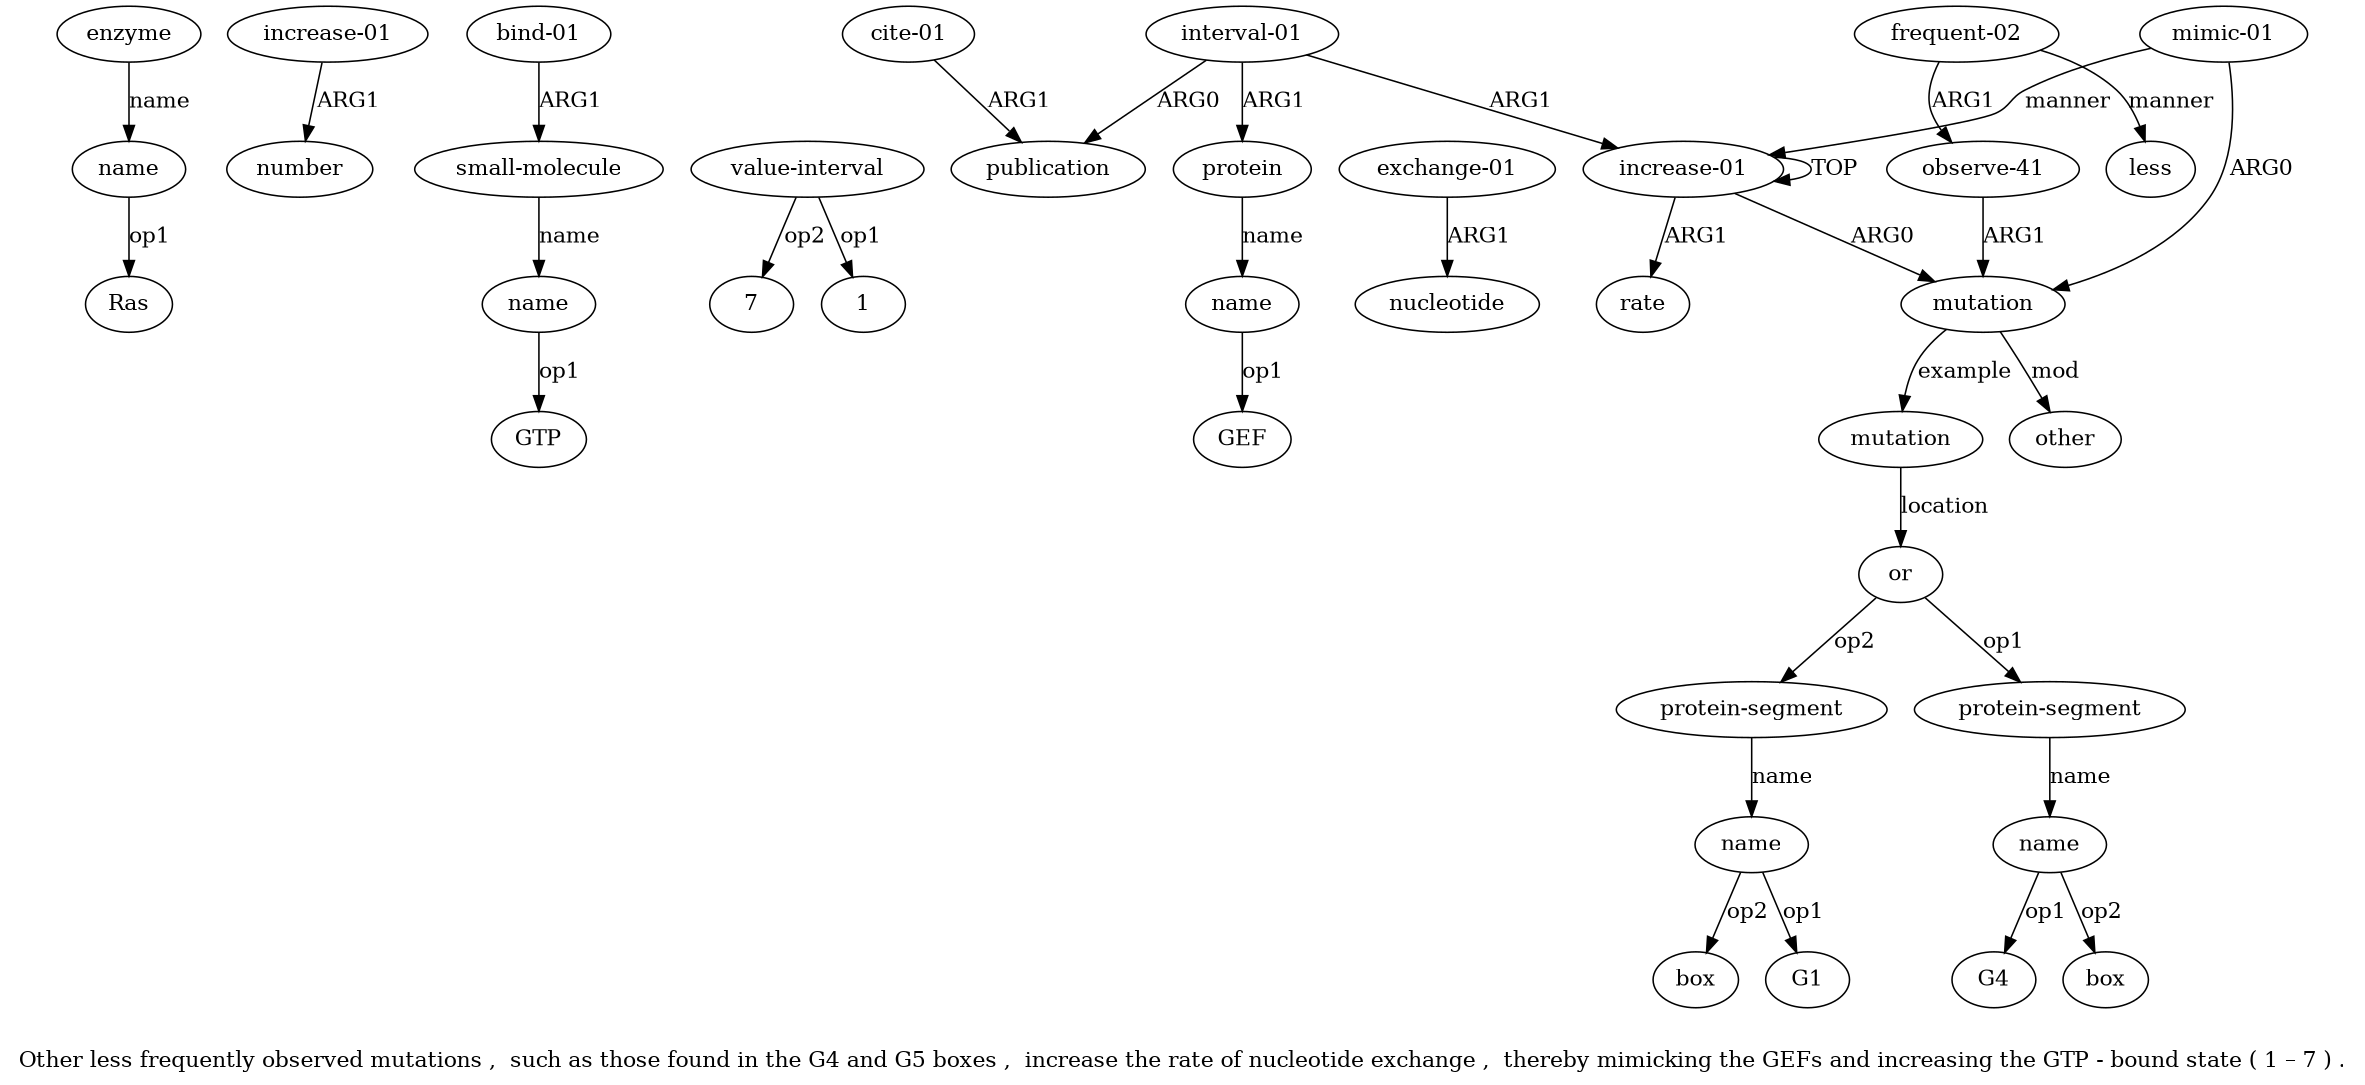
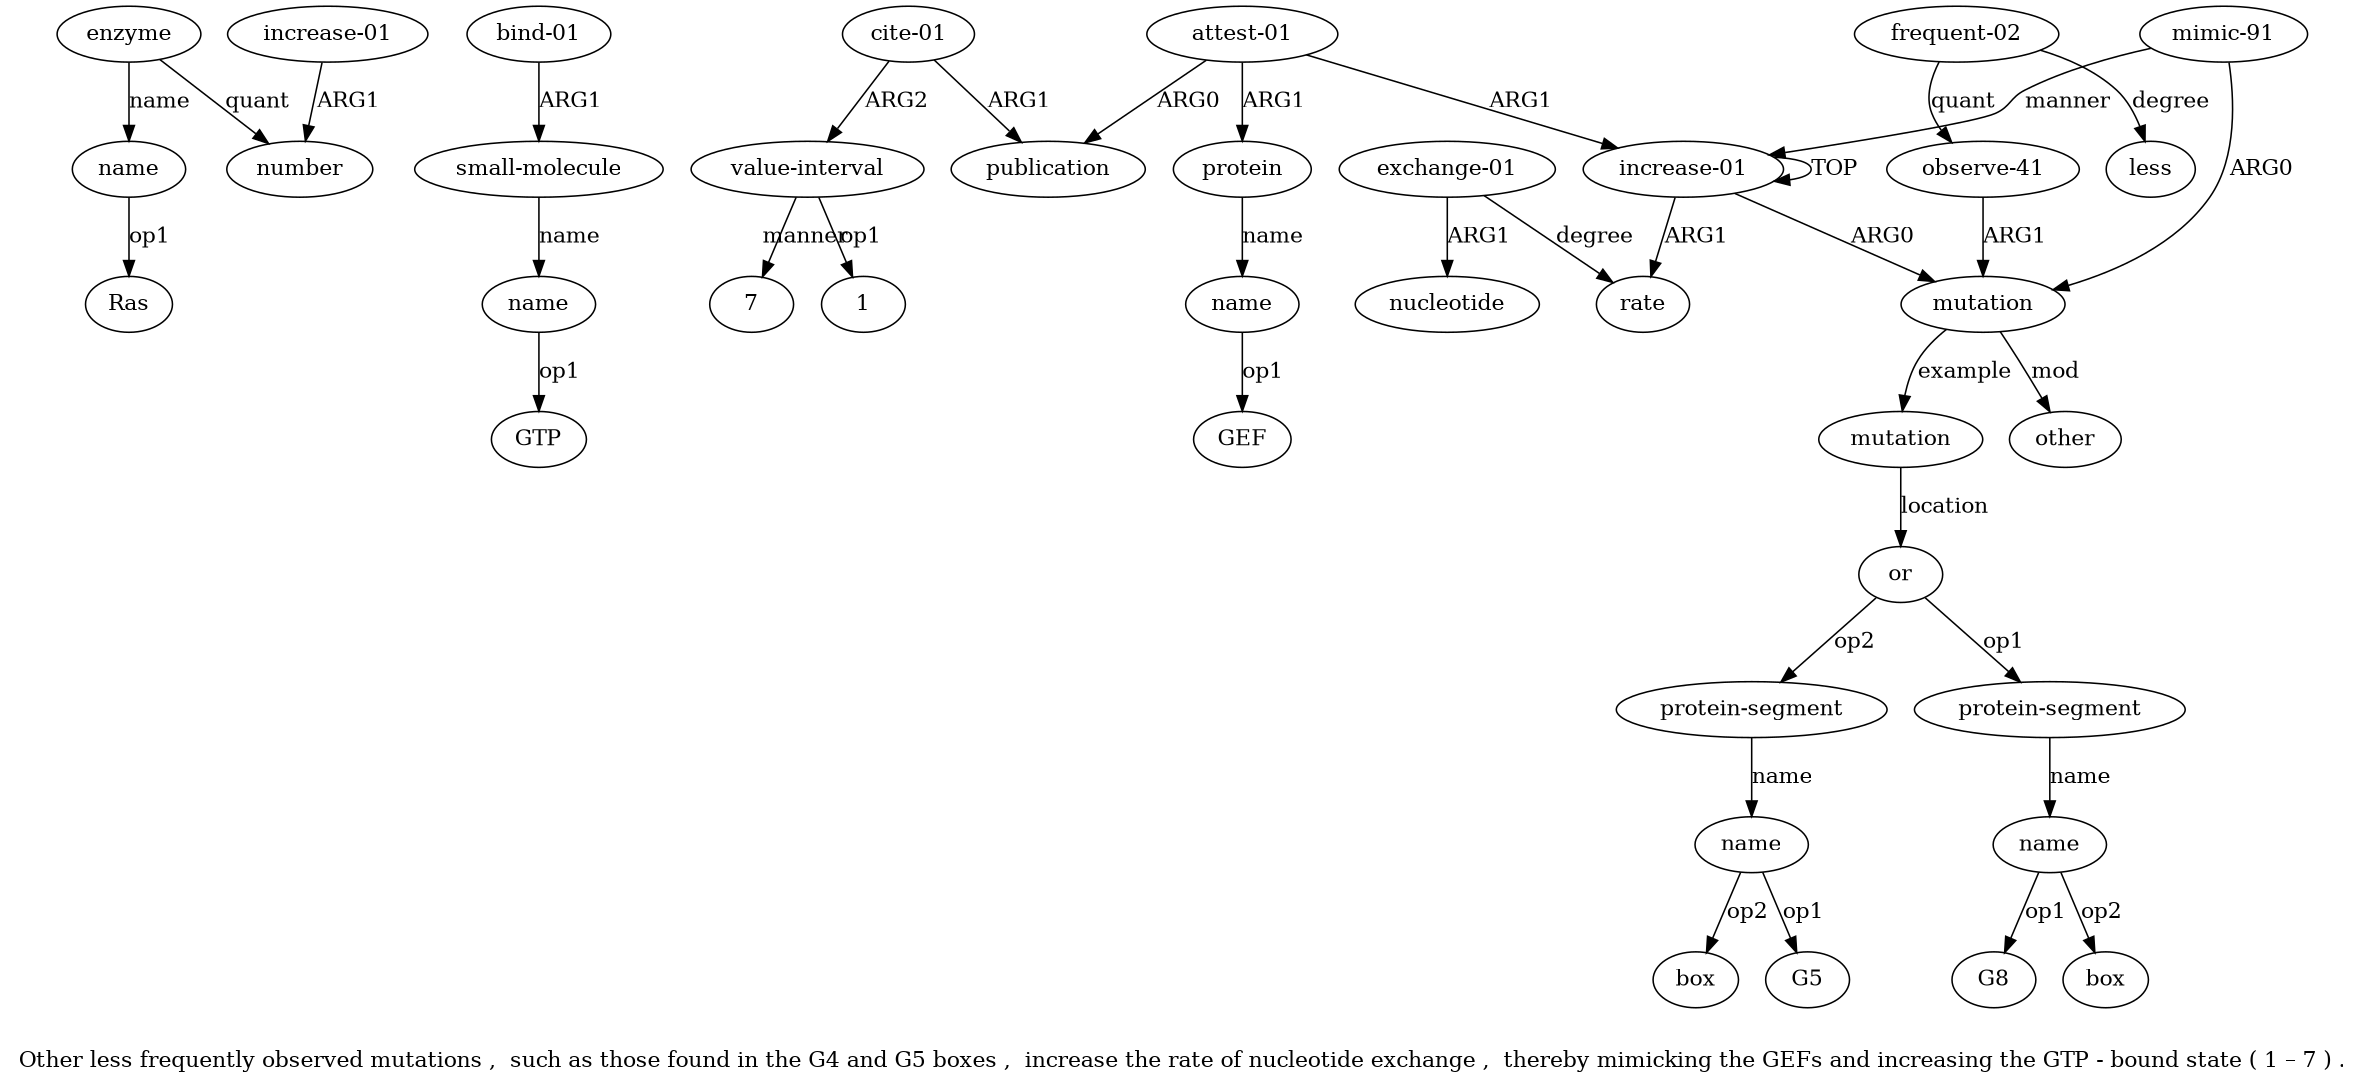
(1242, 34) -> (1242, 34)
(2224, 34) -> (2224, 34)
none -> (863, 95)
none -> (208, 97)
(1964, 102) -> (1964, 102)
(2171, 102) -> (2171, 102)
none -> (1542, 235)
(805, 237) -> (805, 237)
(1808, 980) -> (1808, 980)
(1994, 980) -> (1994, 980)
